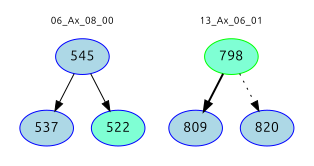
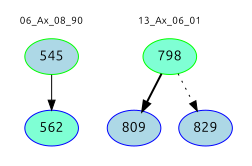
(82, 21) -> (52, 21)
(82, 57) -> (52, 57)
(47, 128) -> none
(118, 128) -> (52, 128)
(267, 128) -> (206, 128)
